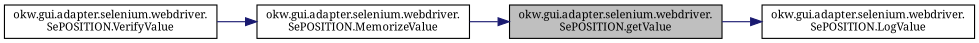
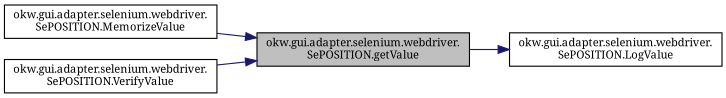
(231, 22) -> (231, 63)
